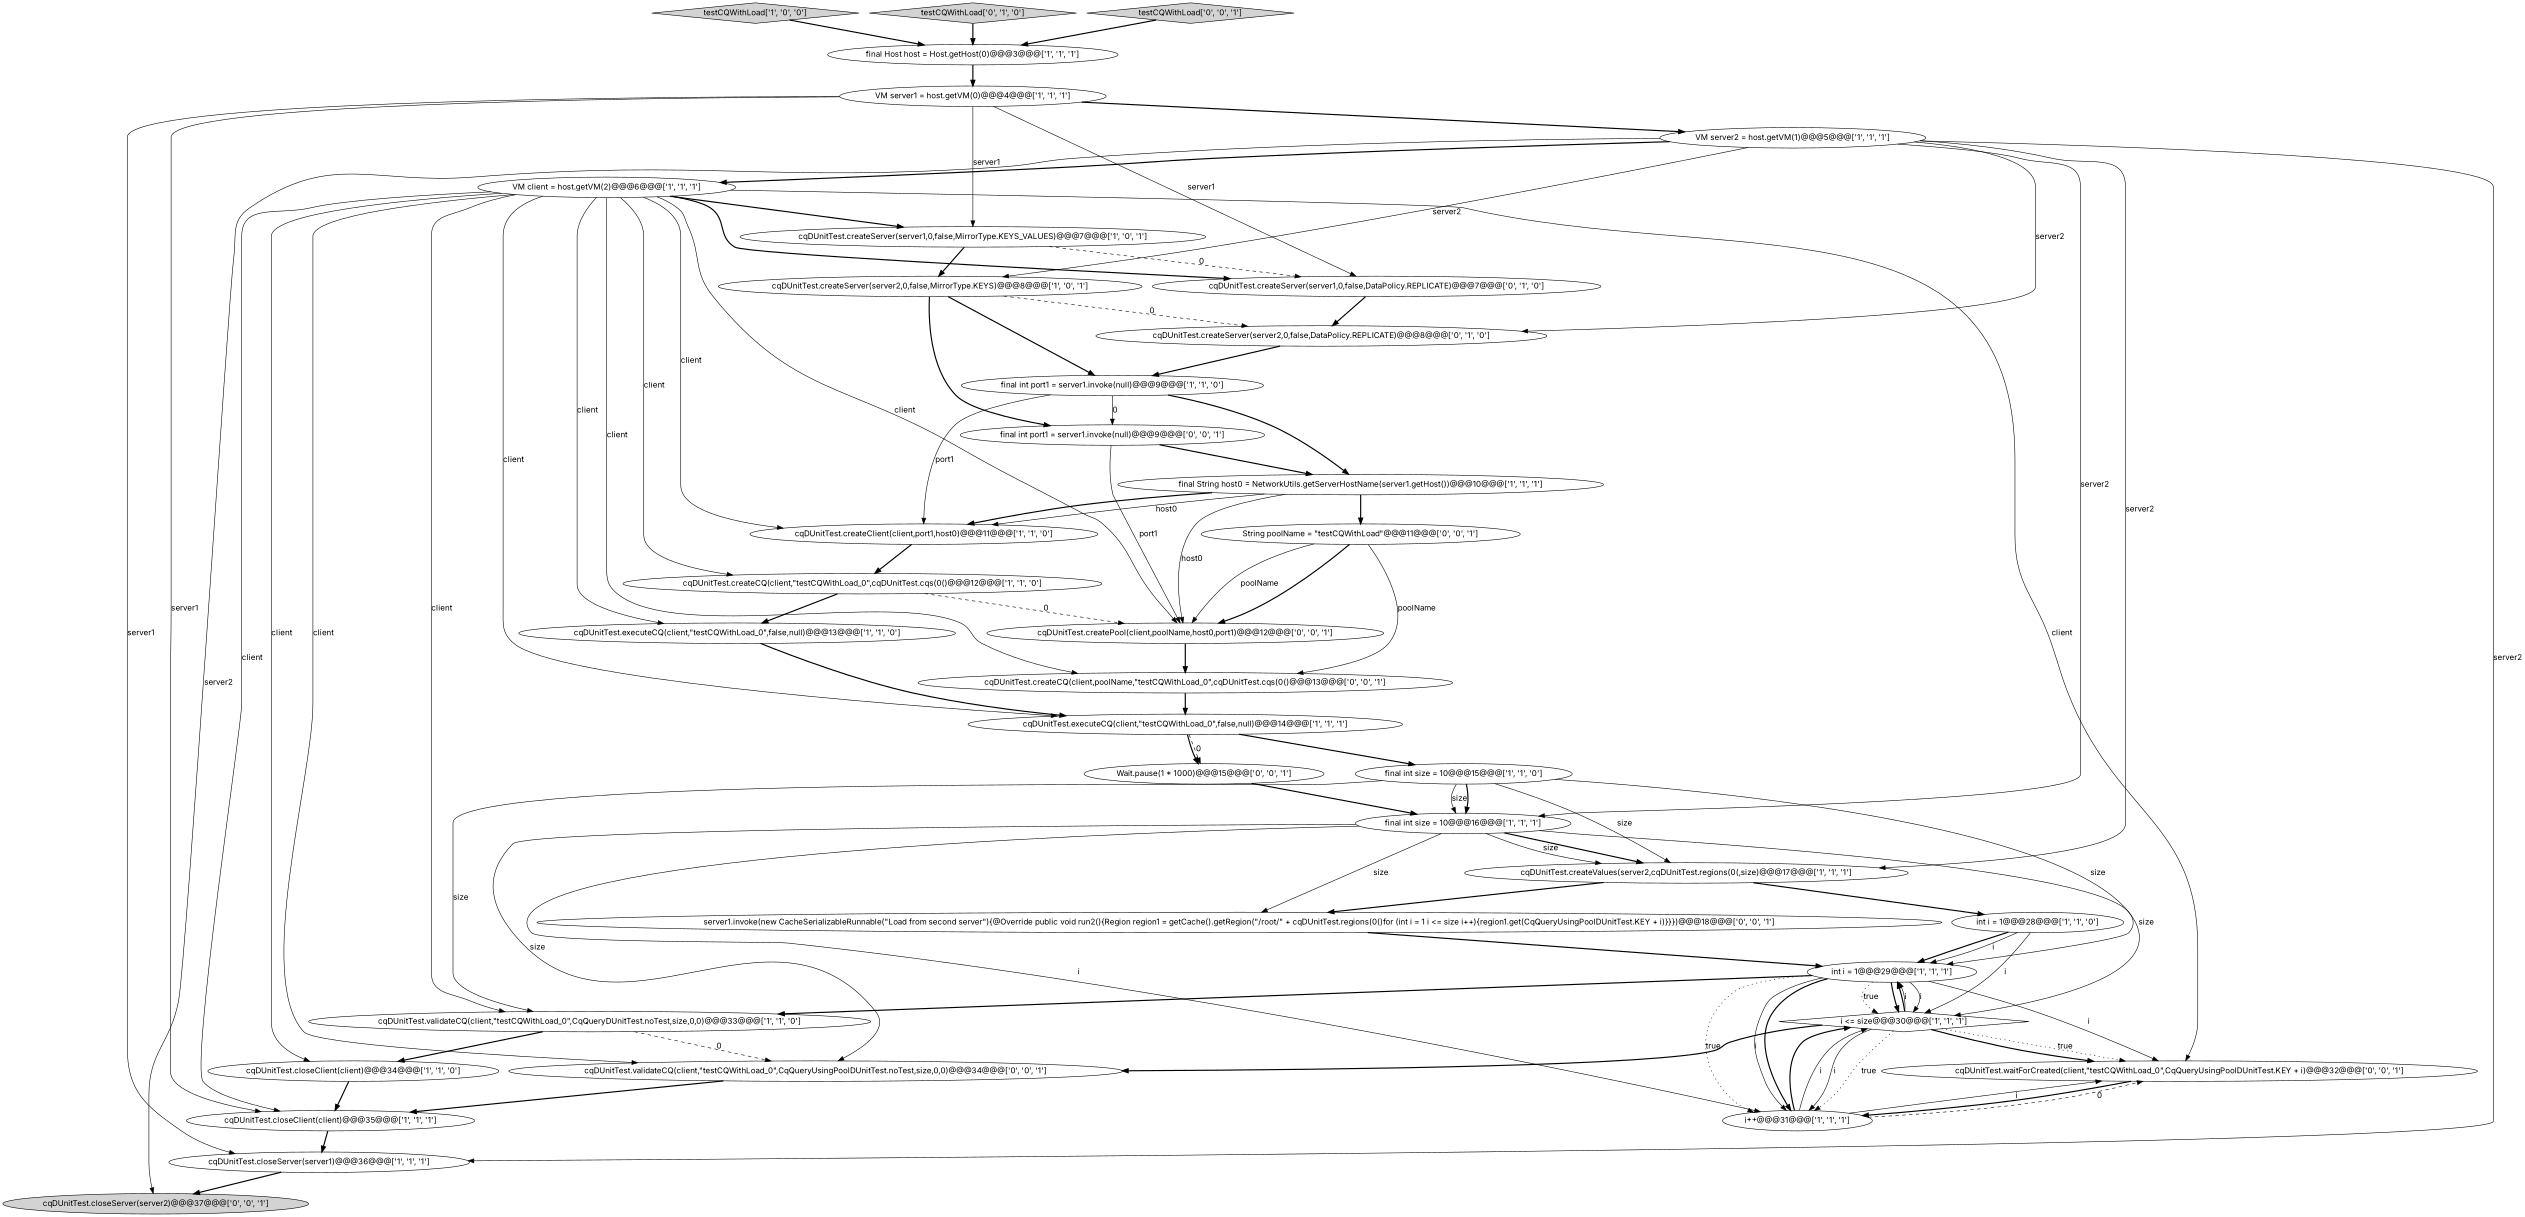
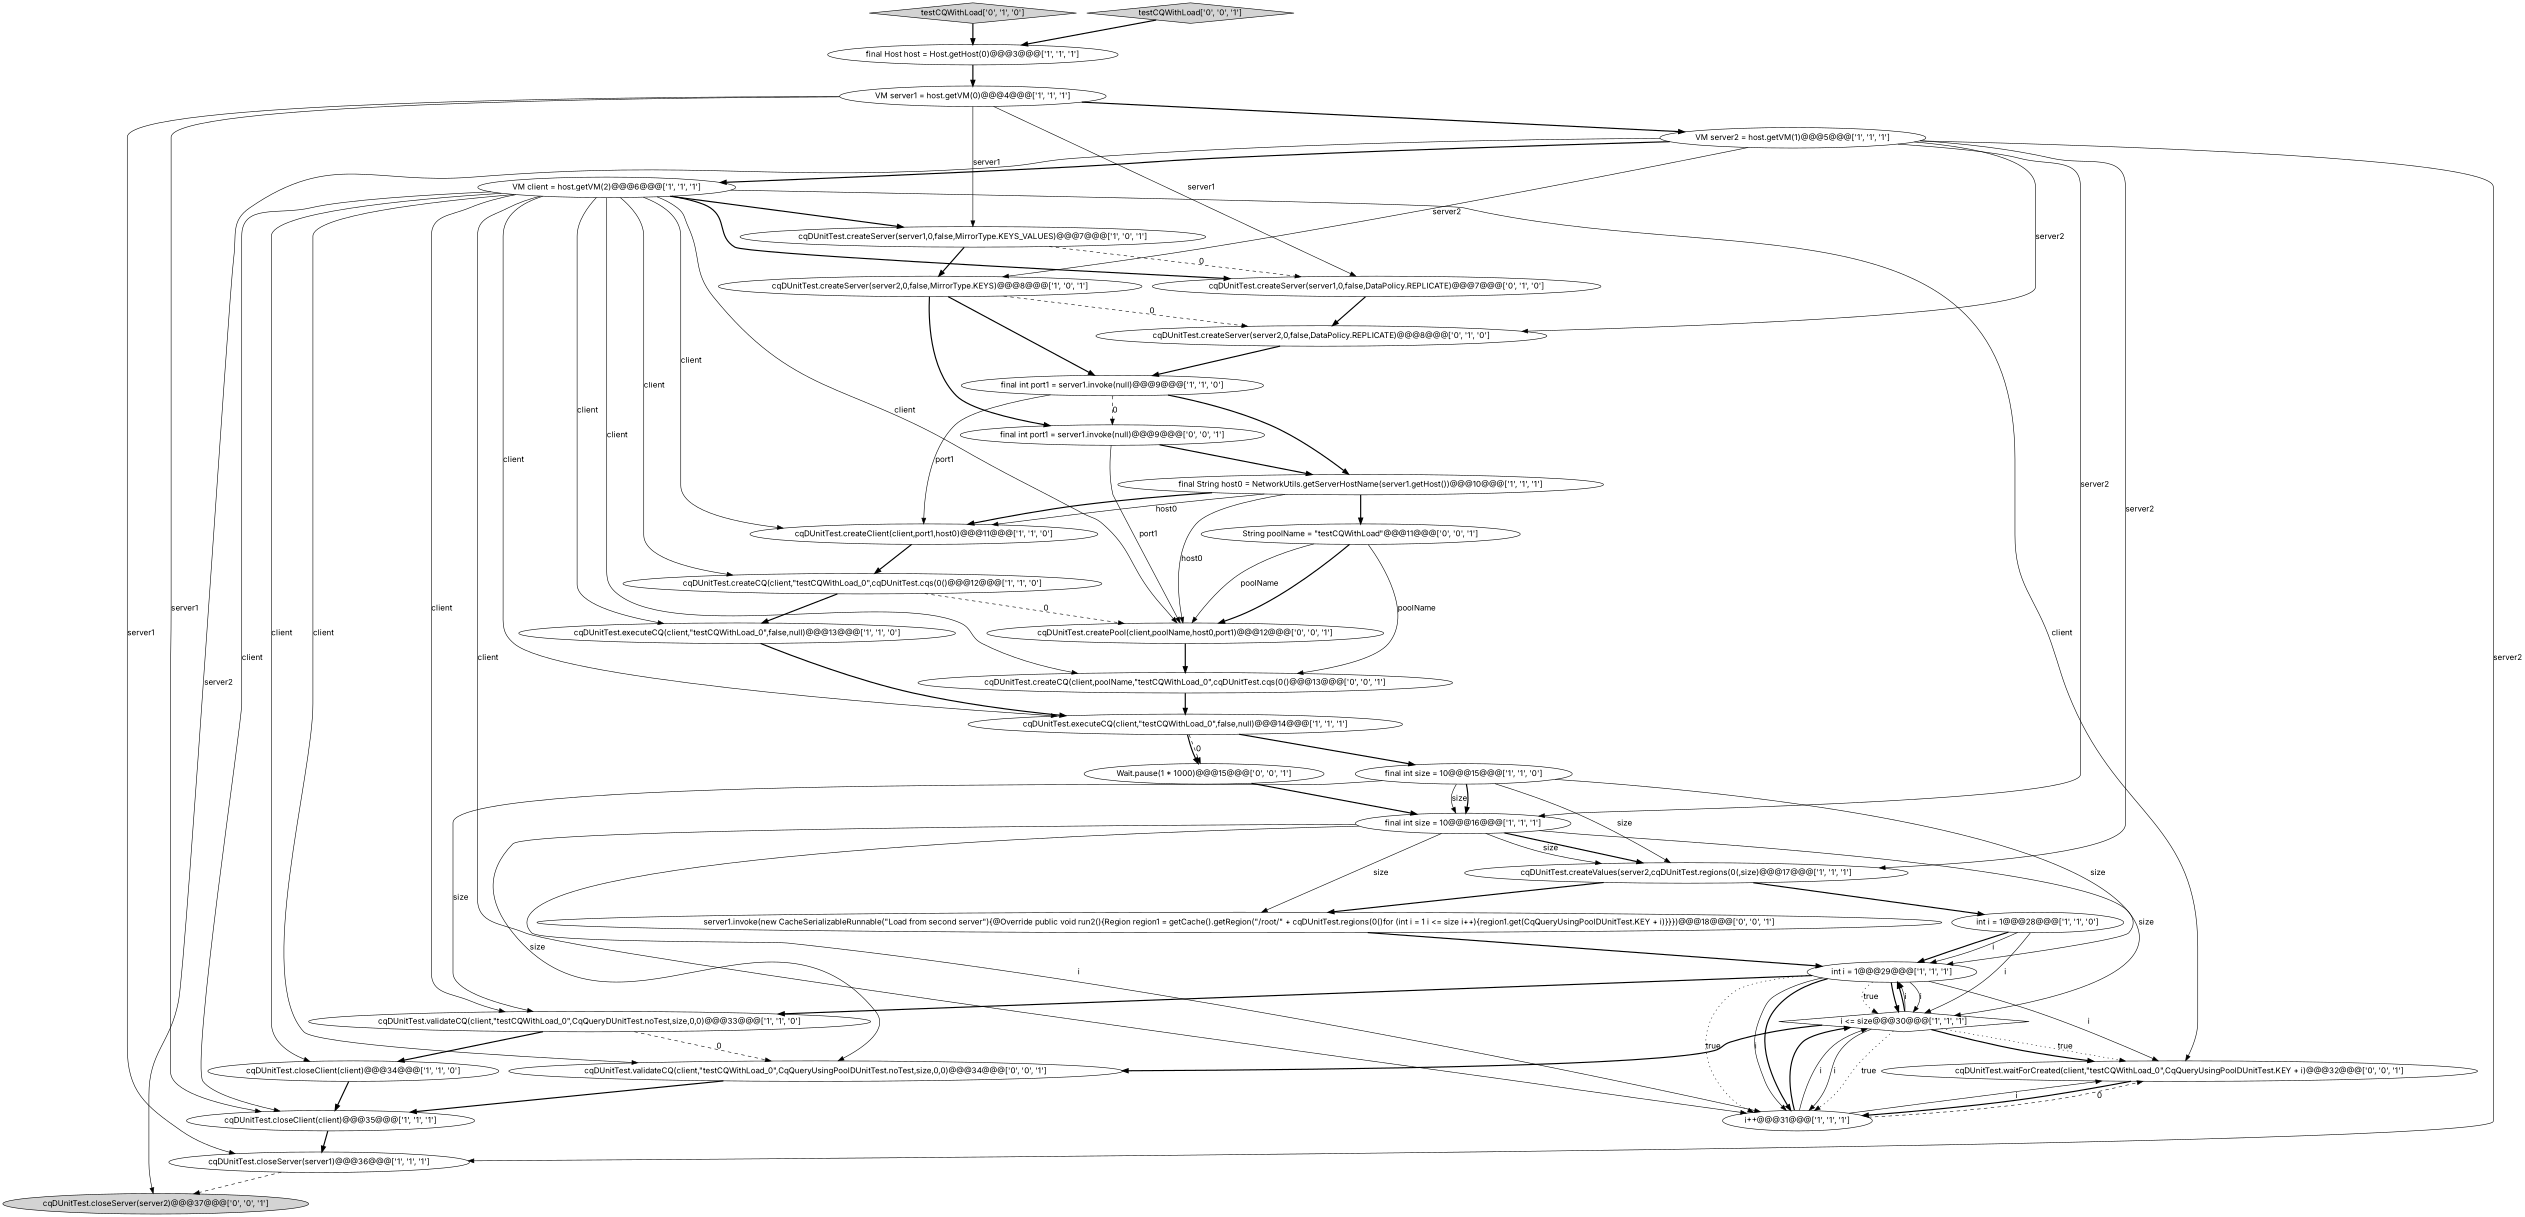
(755, 13) -> none
(1112, 407) -> (1112, 407)
none -> (733, 970)
(240, 1182) -> (240, 1182)
